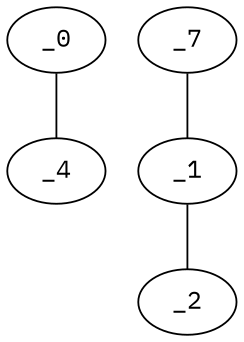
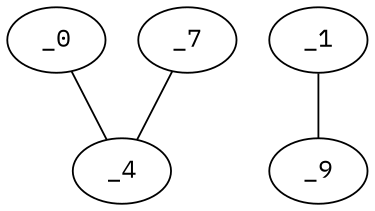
(187, 106) -> (155, 106)
(187, 302) -> (318, 171)
